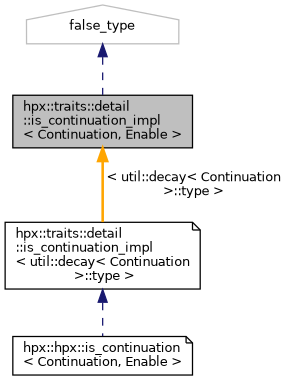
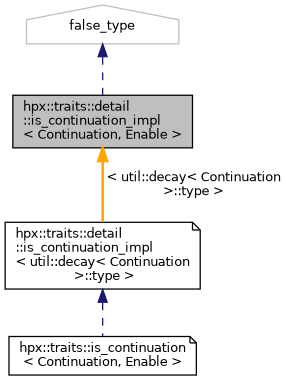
(103, 356) -> (103, 356)
